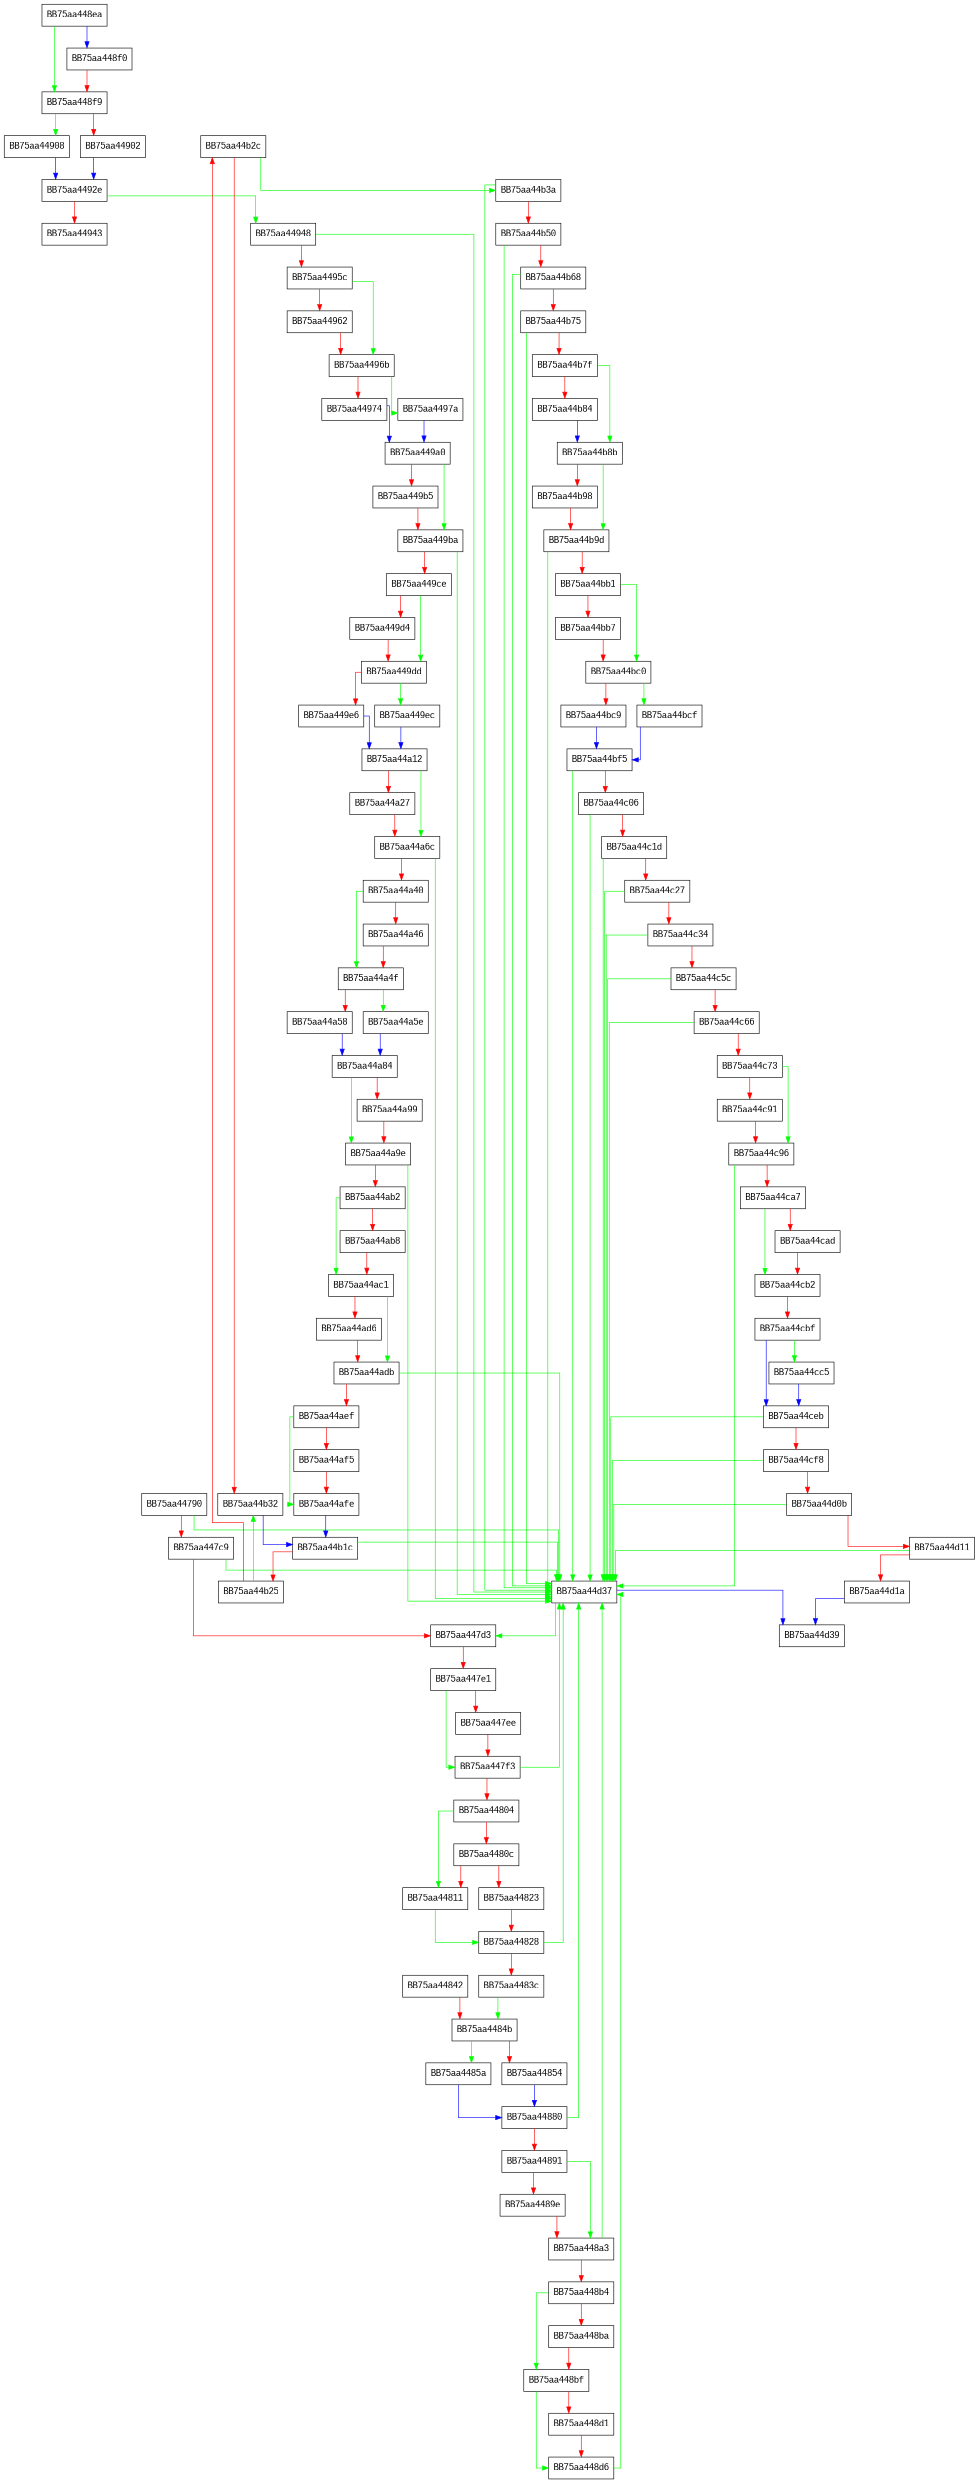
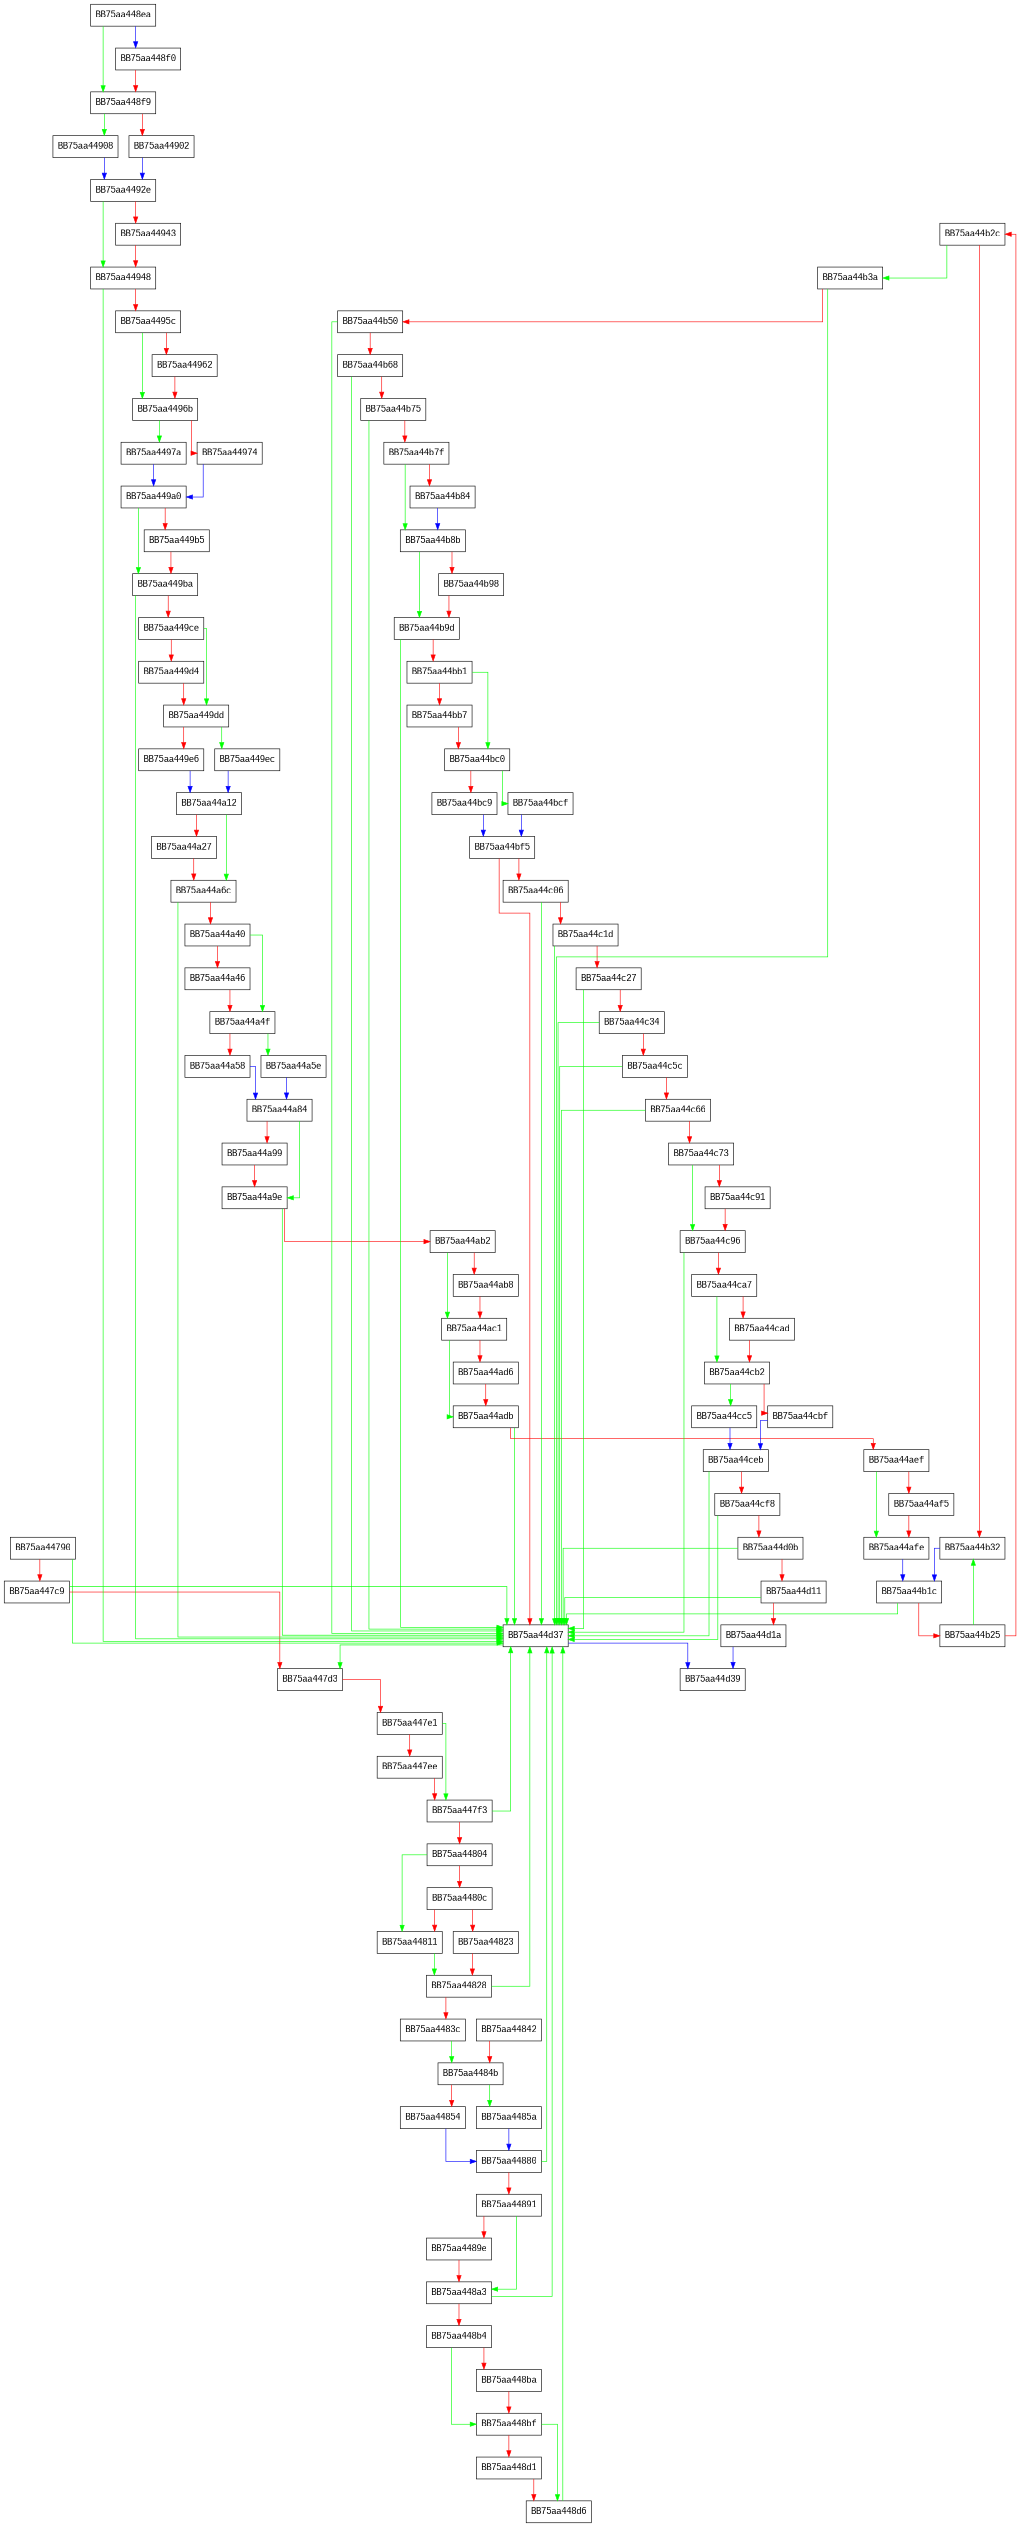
none -> (136, 253)
(573, 1173) -> (530, 1223)
(794, 1348) -> (731, 1392)
